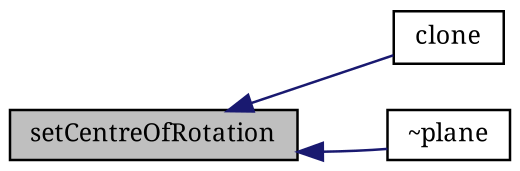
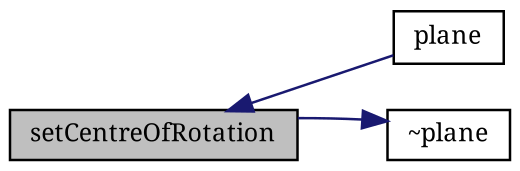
(449, 38) -> (449, 38)
(355, 151) -> (330, 118)
